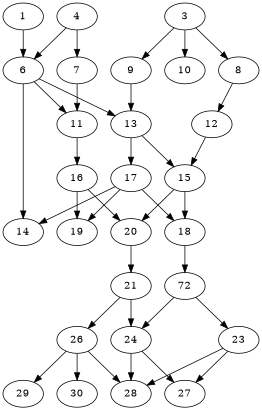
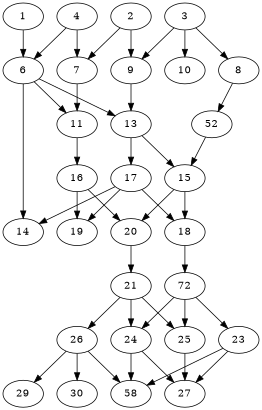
none -> (131, 16)
(212, 124) -> (212, 124)
none -> (185, 340)
(131, 394) -> (131, 394)
